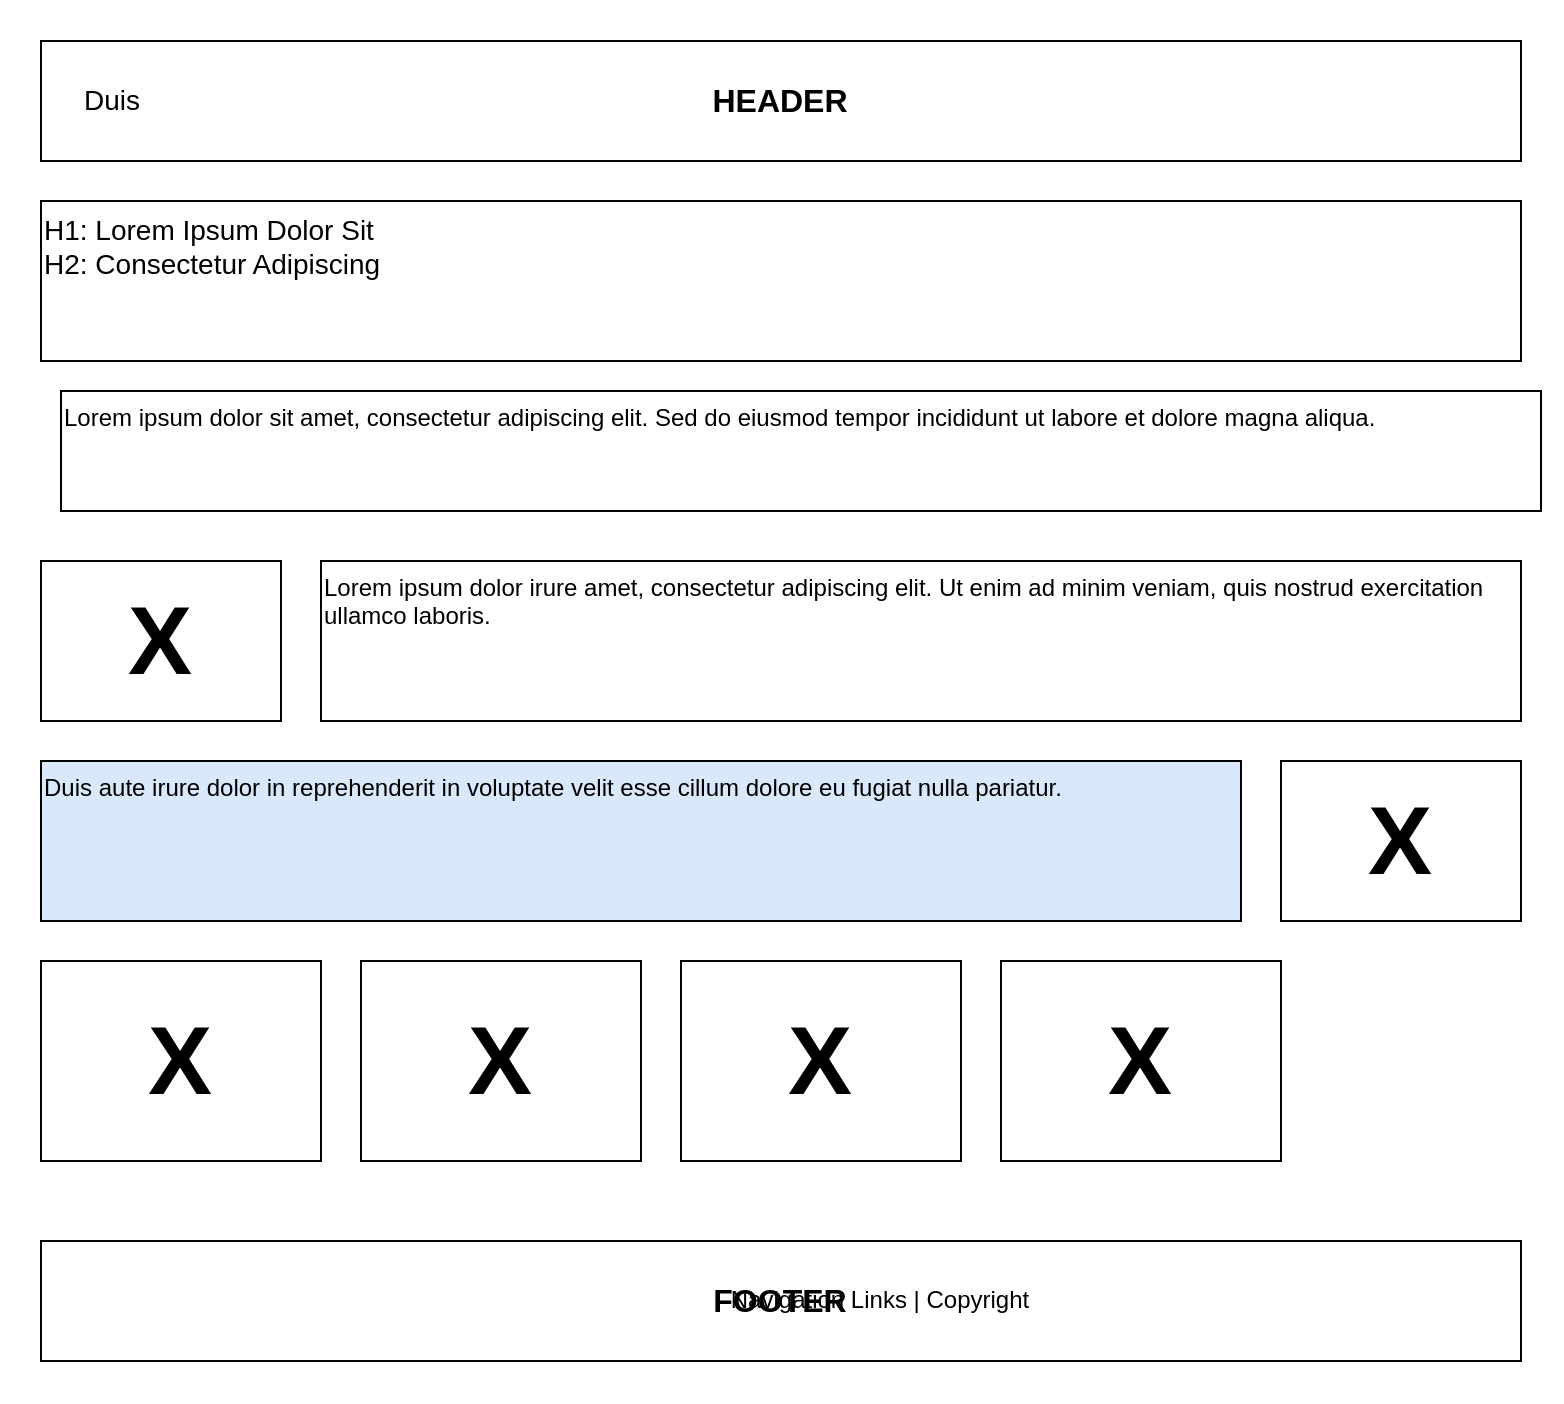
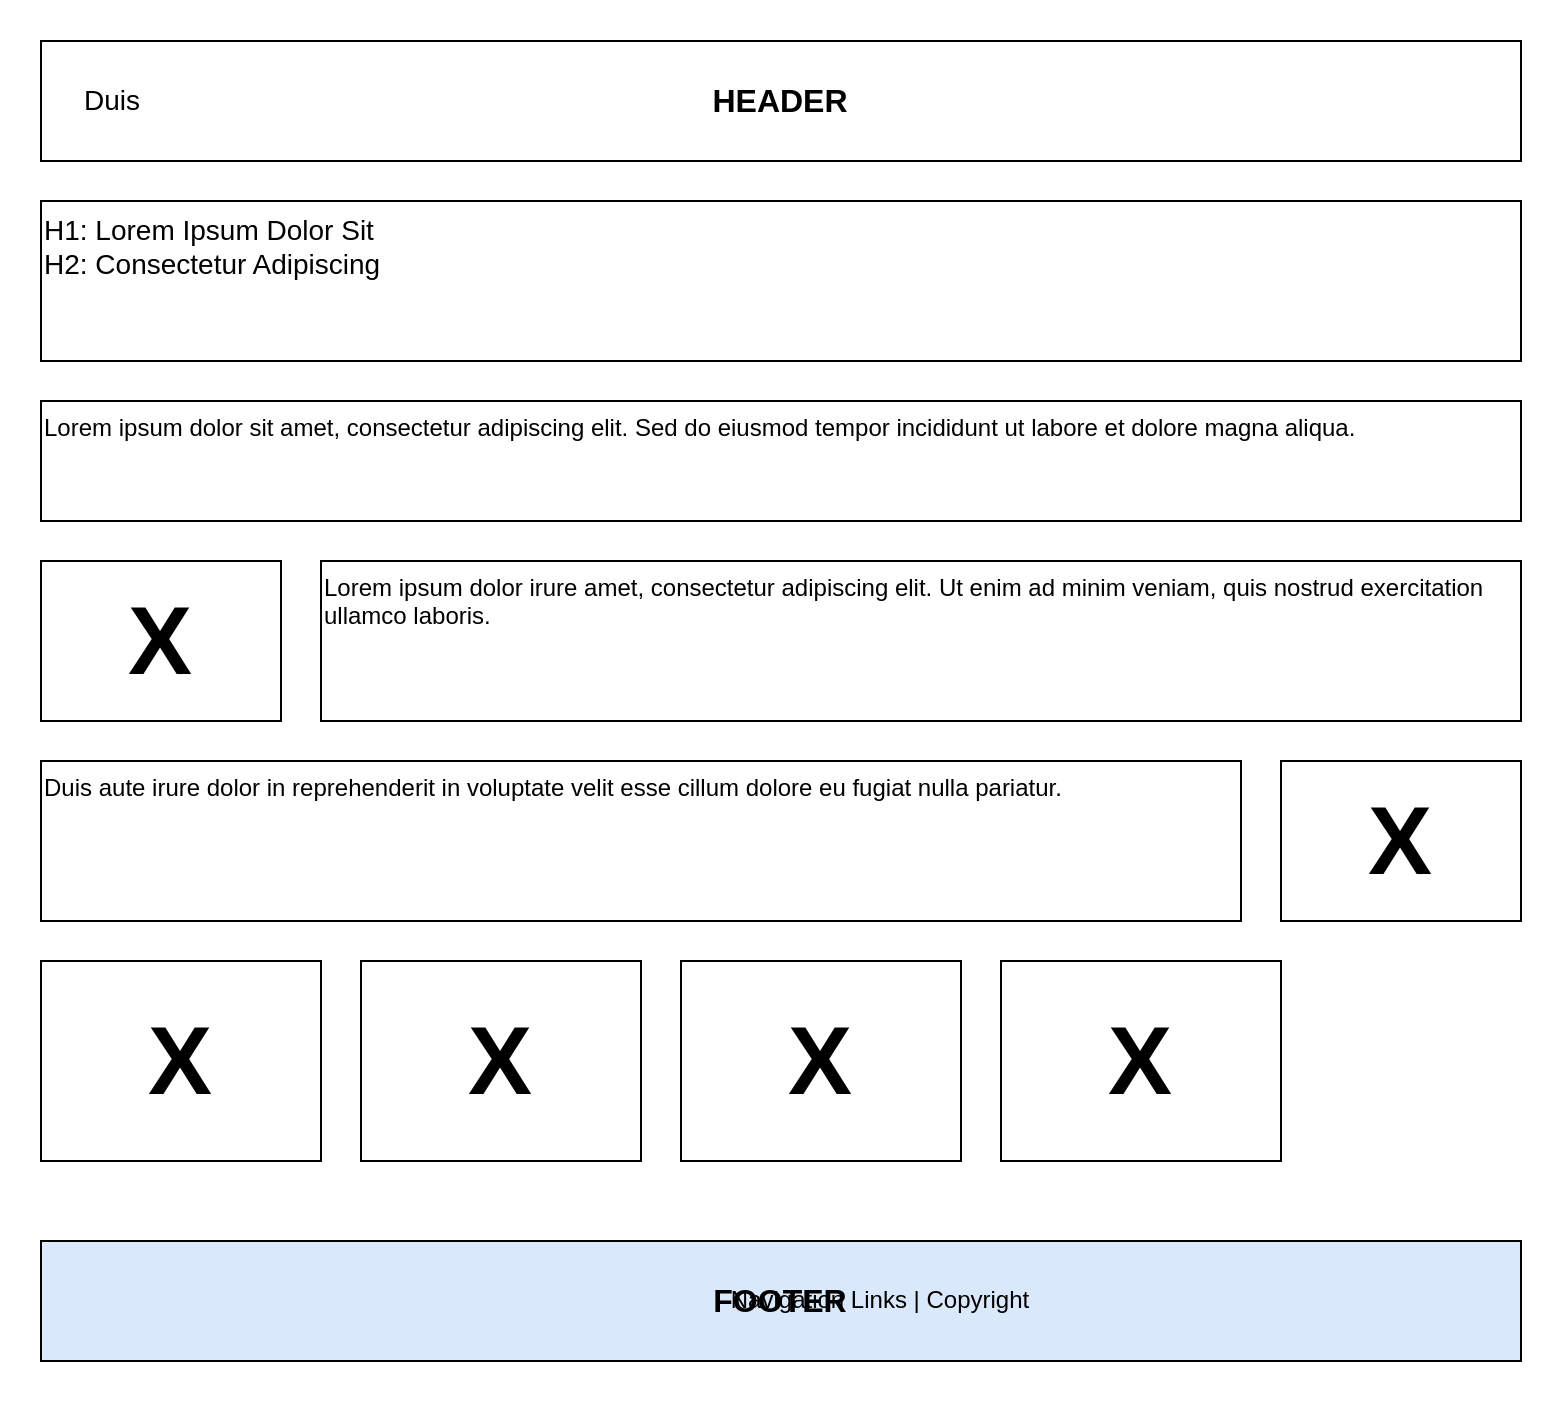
(801, 451) -> (781, 461)
(641, 841) -> (641, 841)
(781, 1301) -> (781, 1301)
